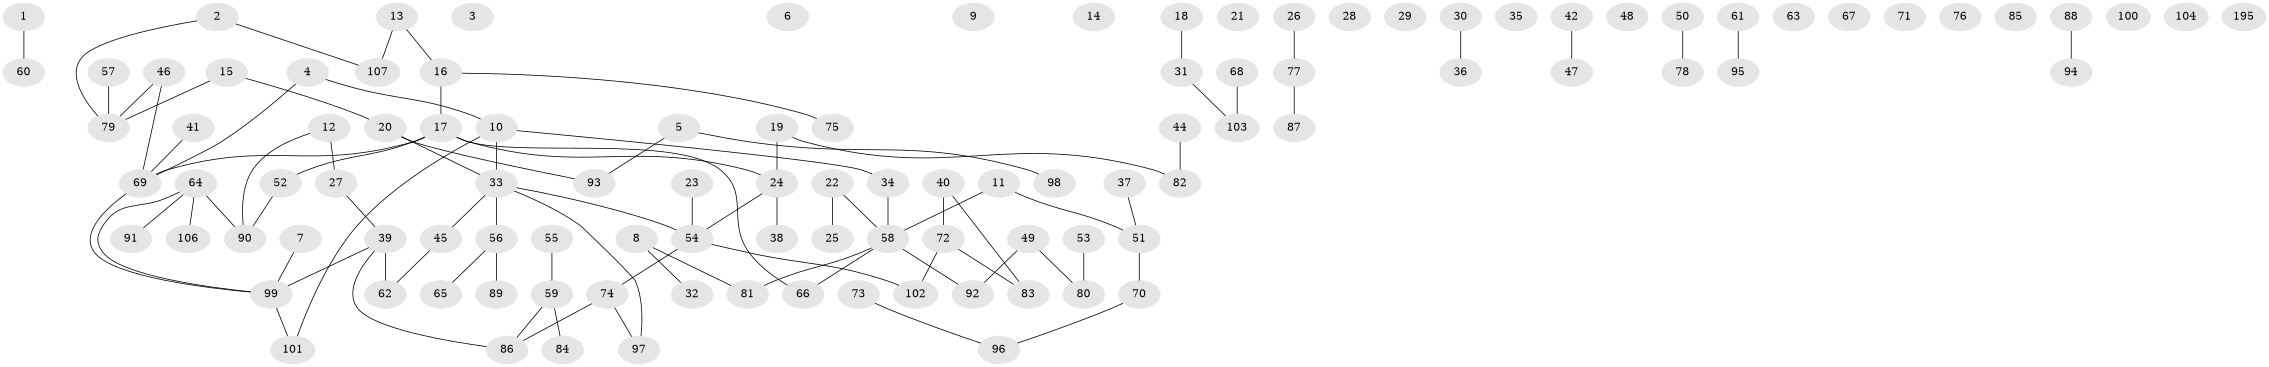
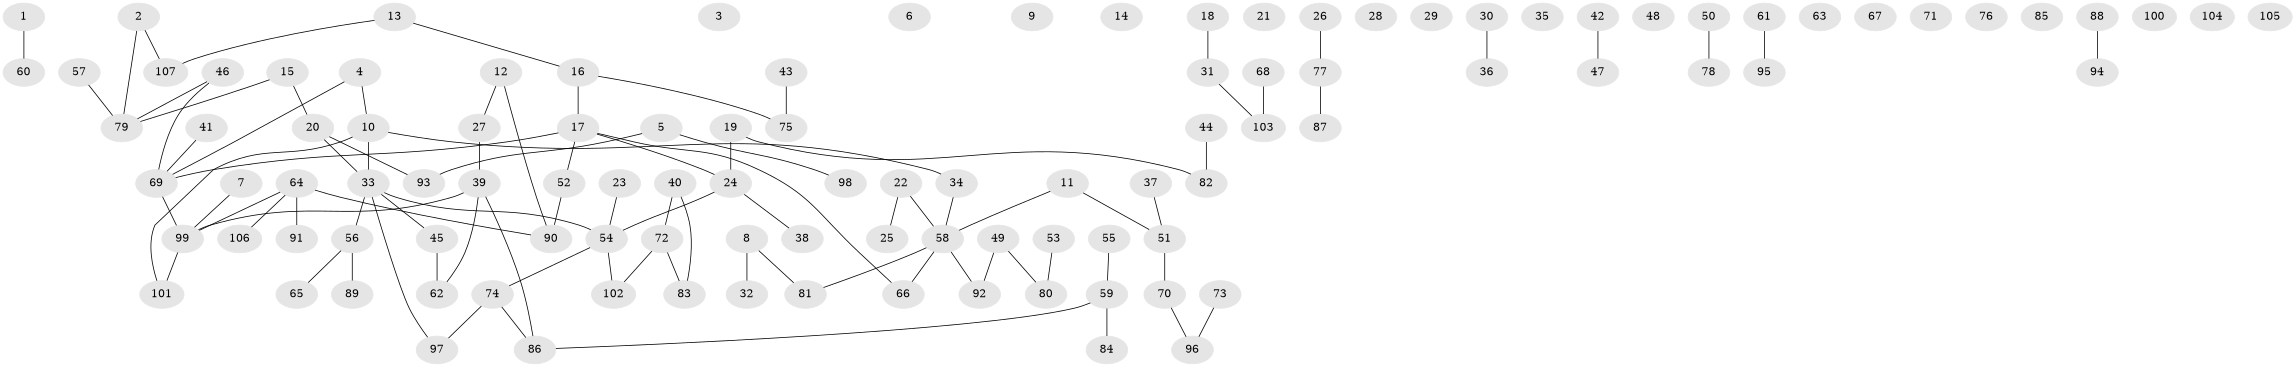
(2244, 17) -> (2270, 17)
none -> (786, 72)
